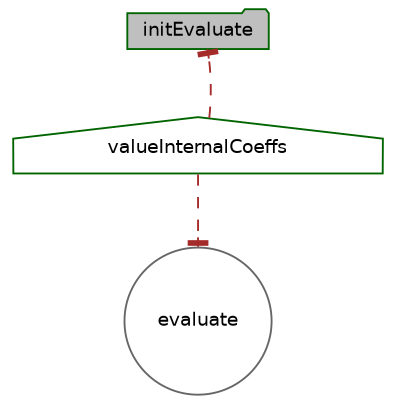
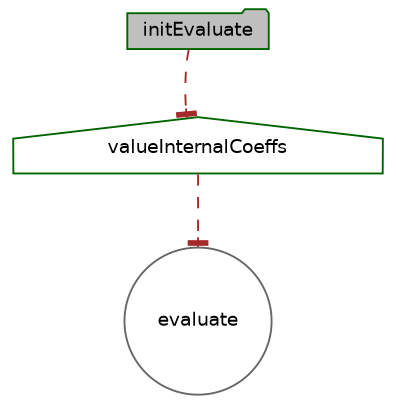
(211, 88) -> (186, 79)
